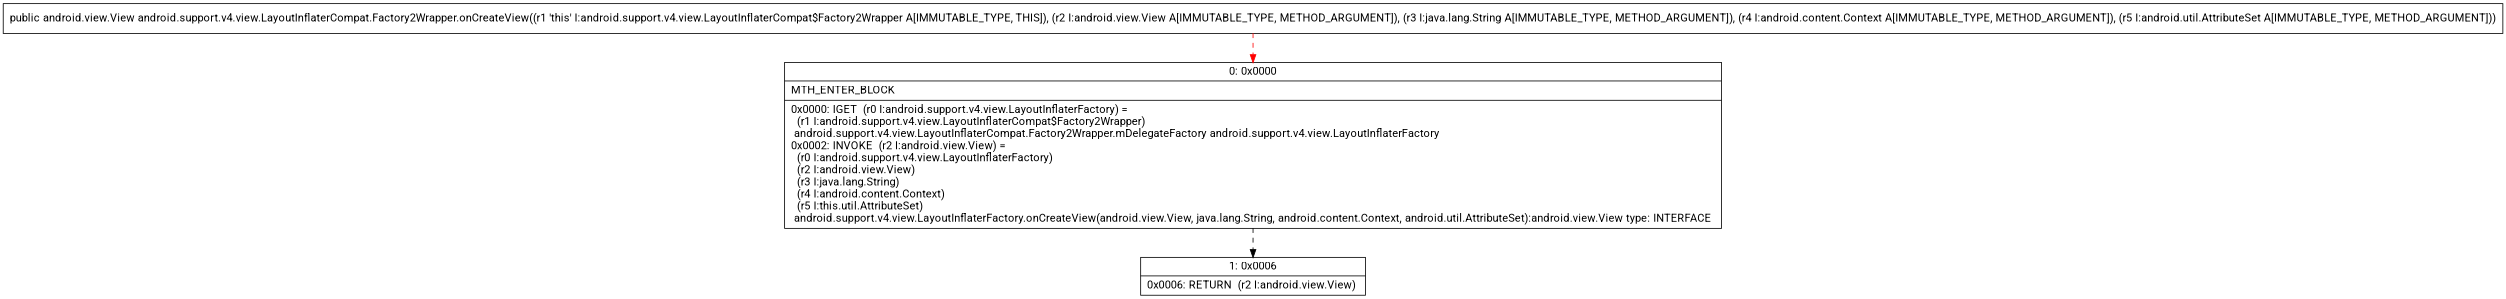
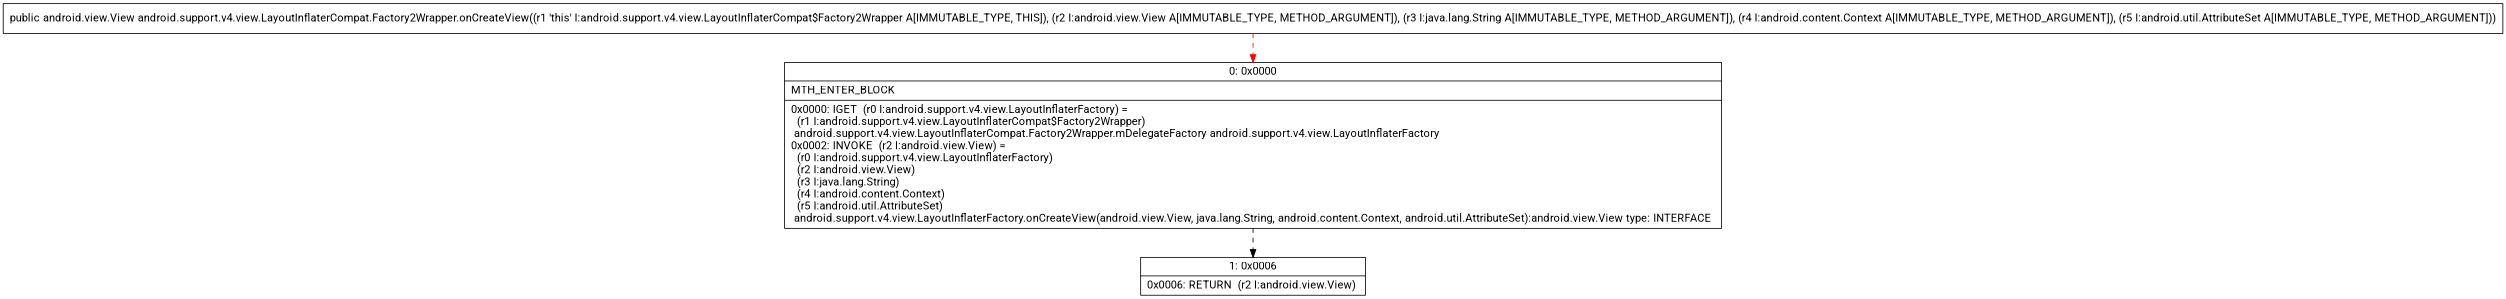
(857, 206) -> (867, 206)
